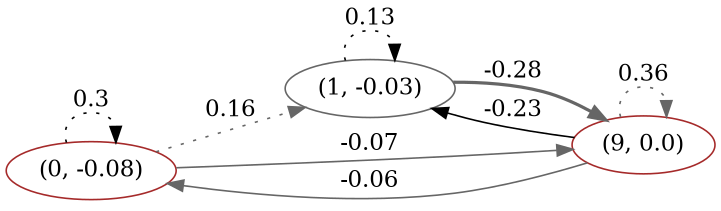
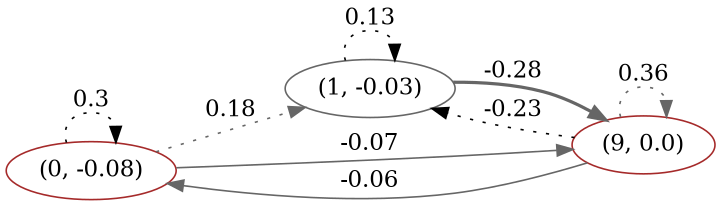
(231, 110) -> (231, 110)
(511, 128) -> (511, 128)
